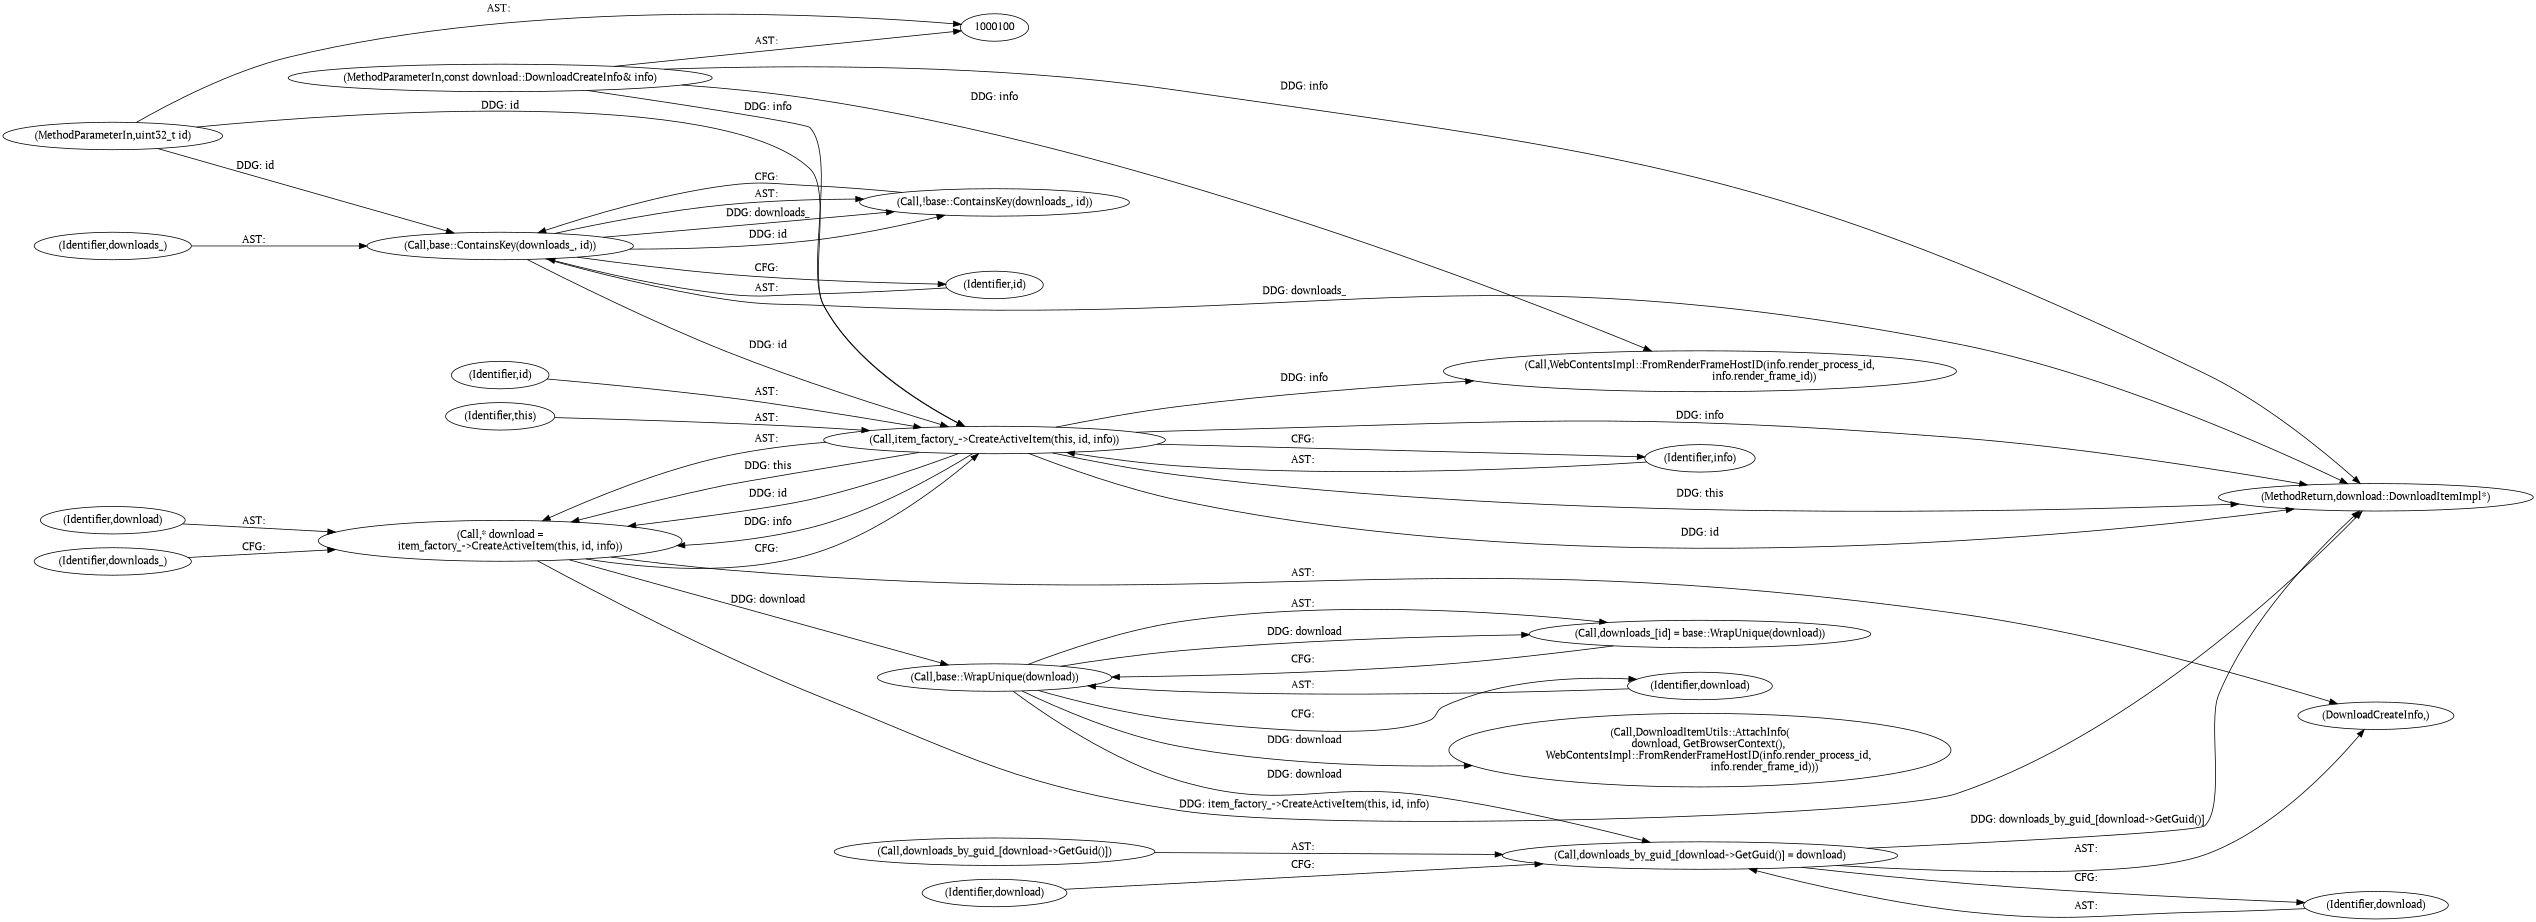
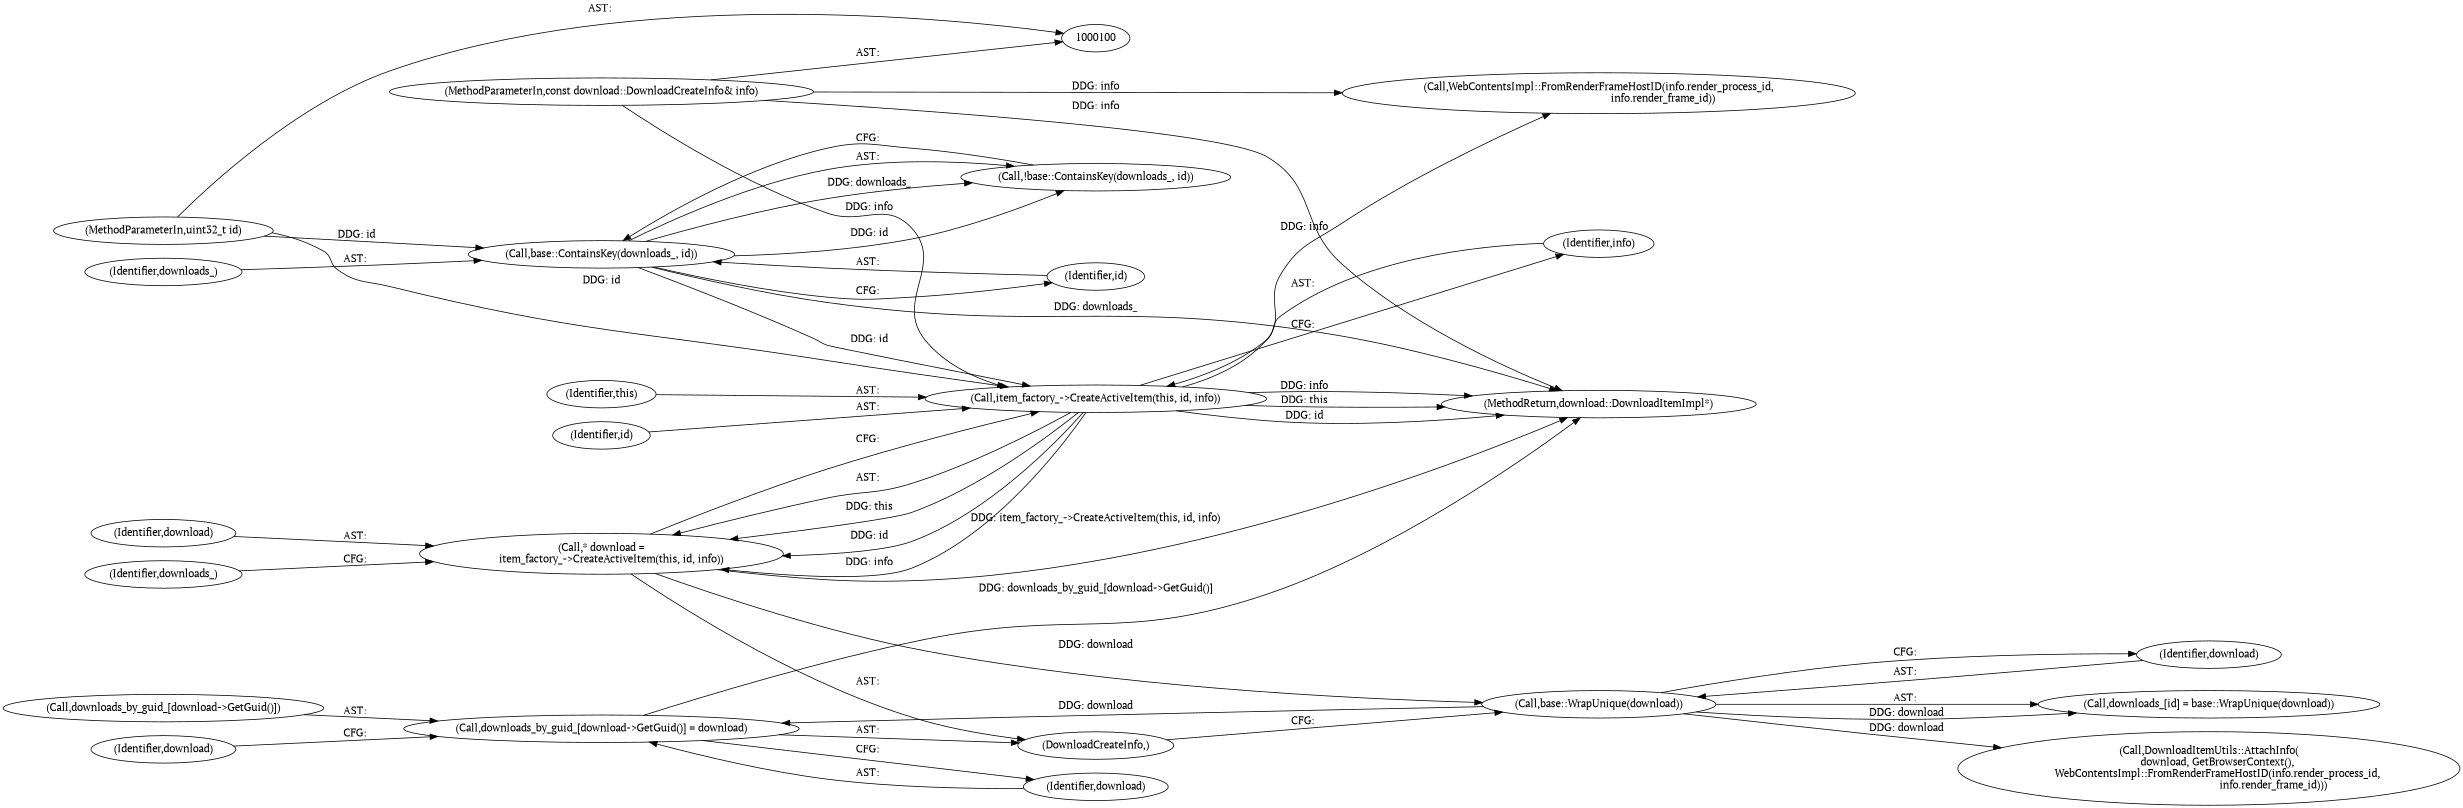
(1367, 669) -> (1331, 726)
